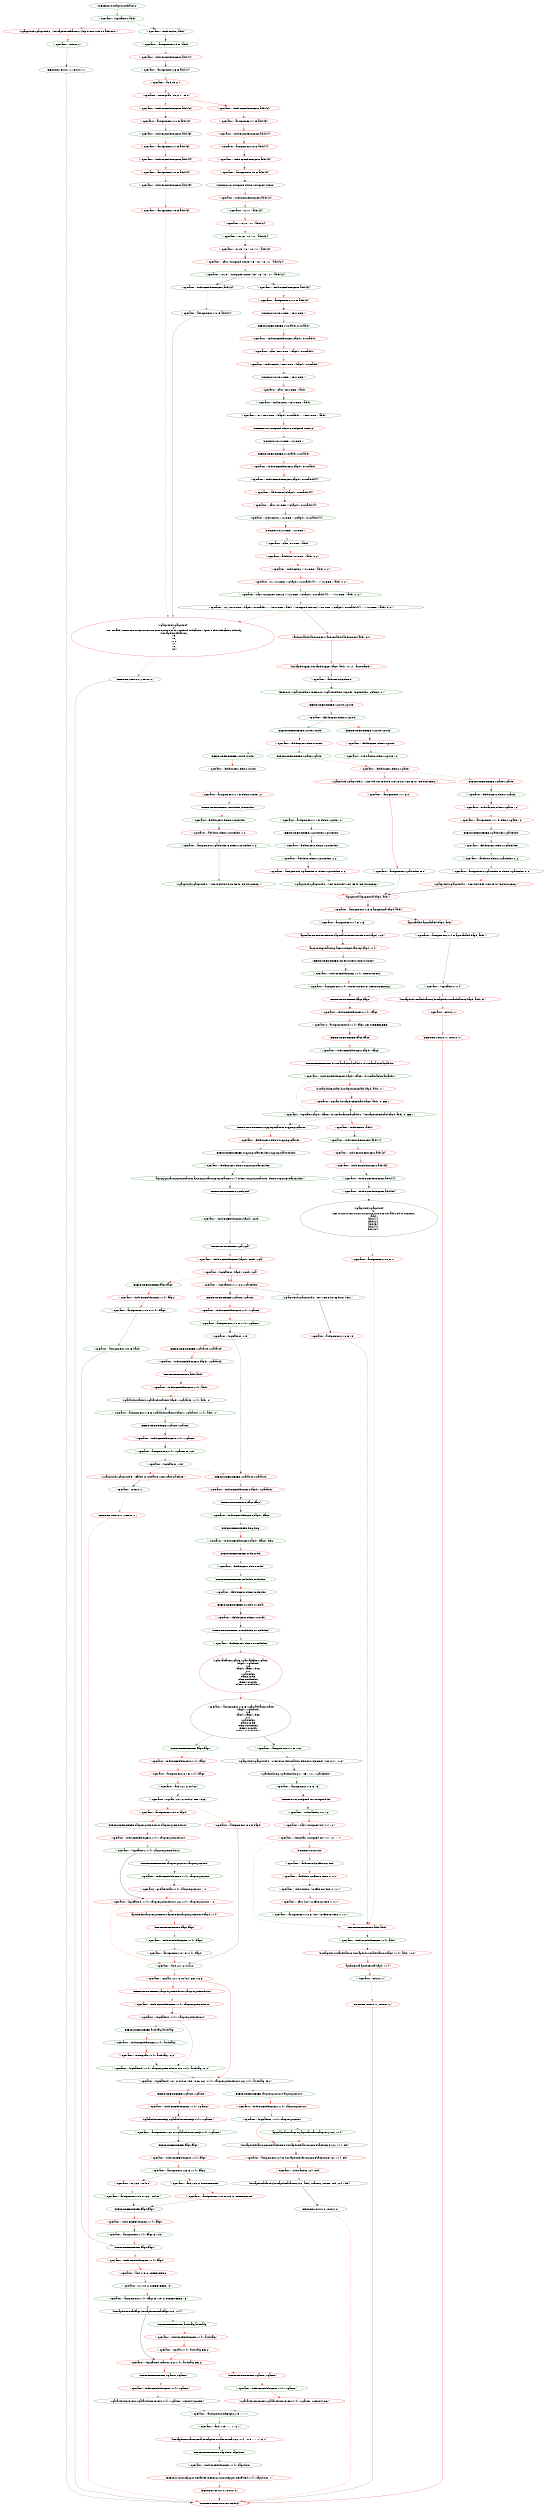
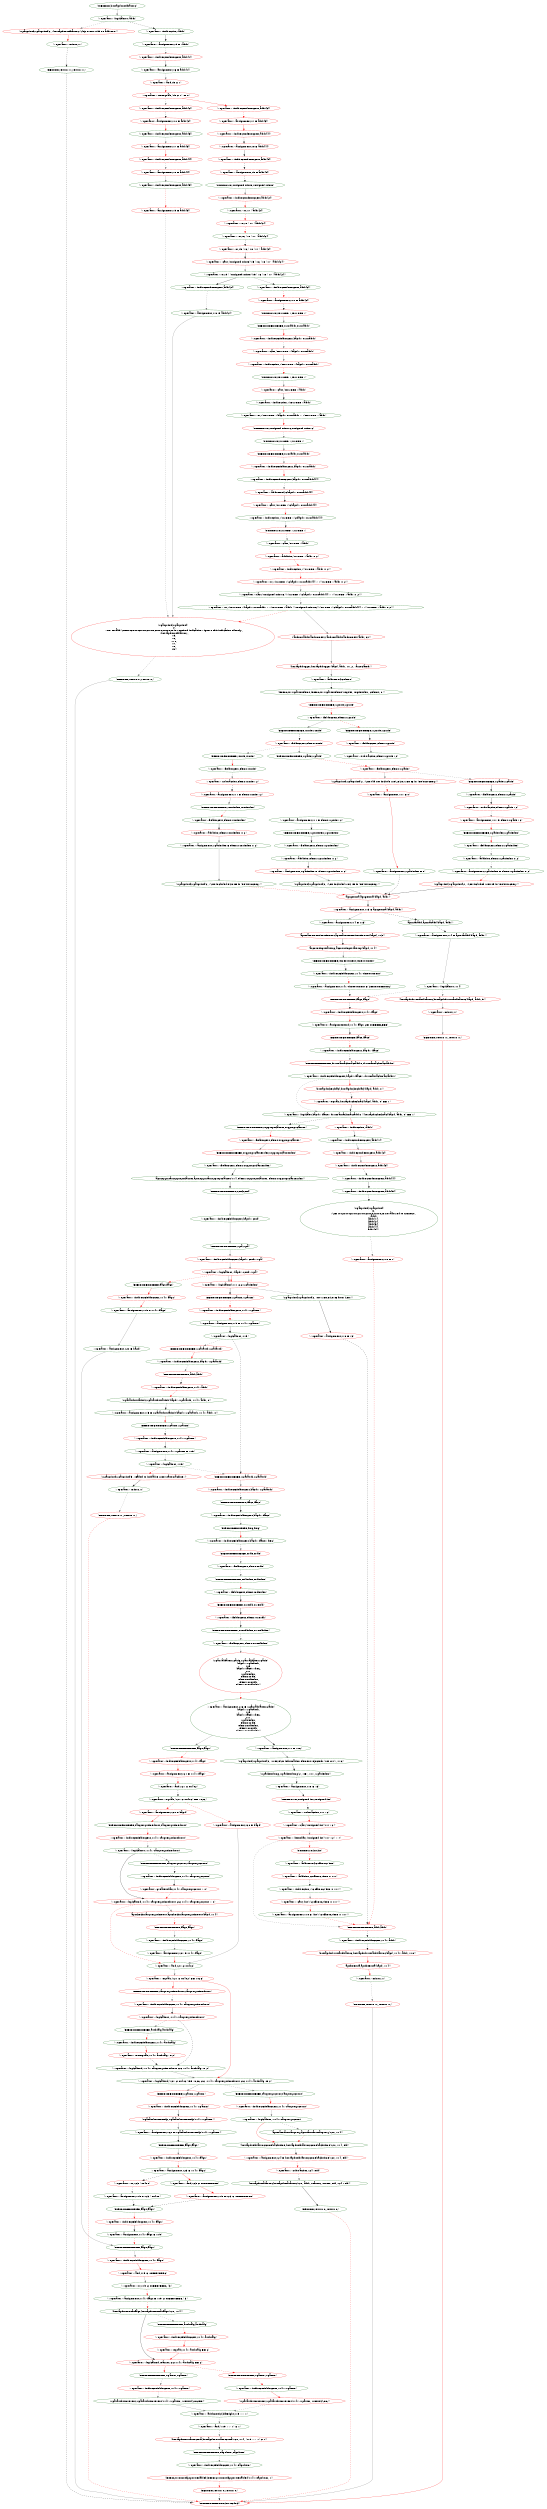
none -> (232, 782)
(430, 922) -> (430, 922)
(256, 1153) -> (256, 1153)
